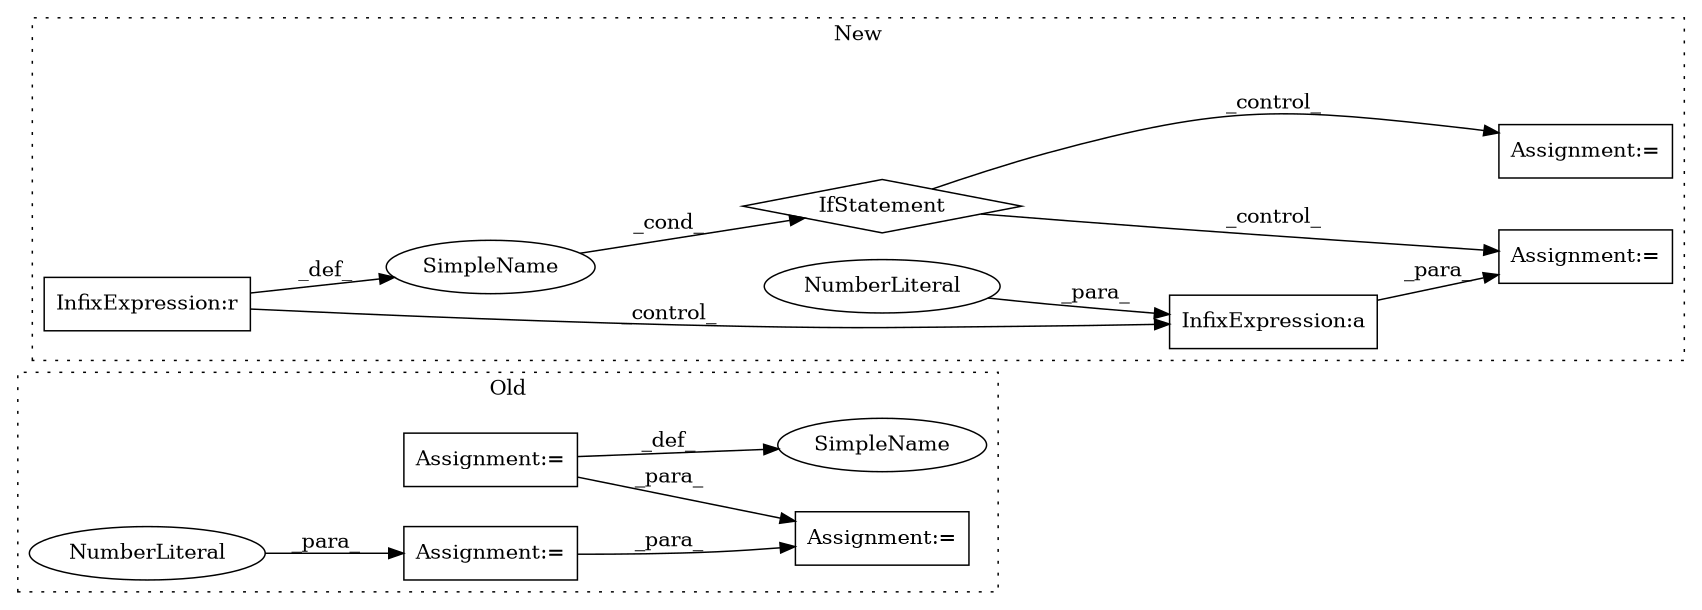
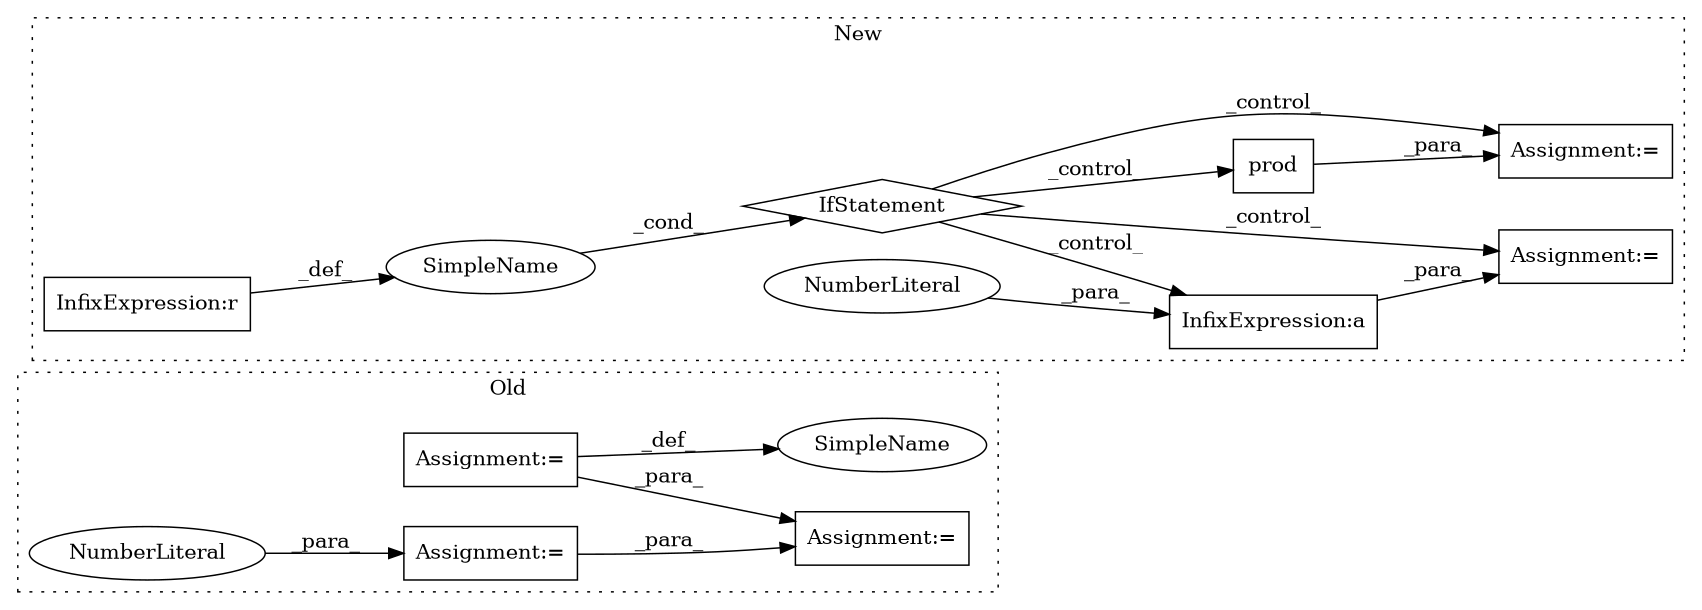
none -> (1273, 166)
(702, 325) -> (1055, 256)
